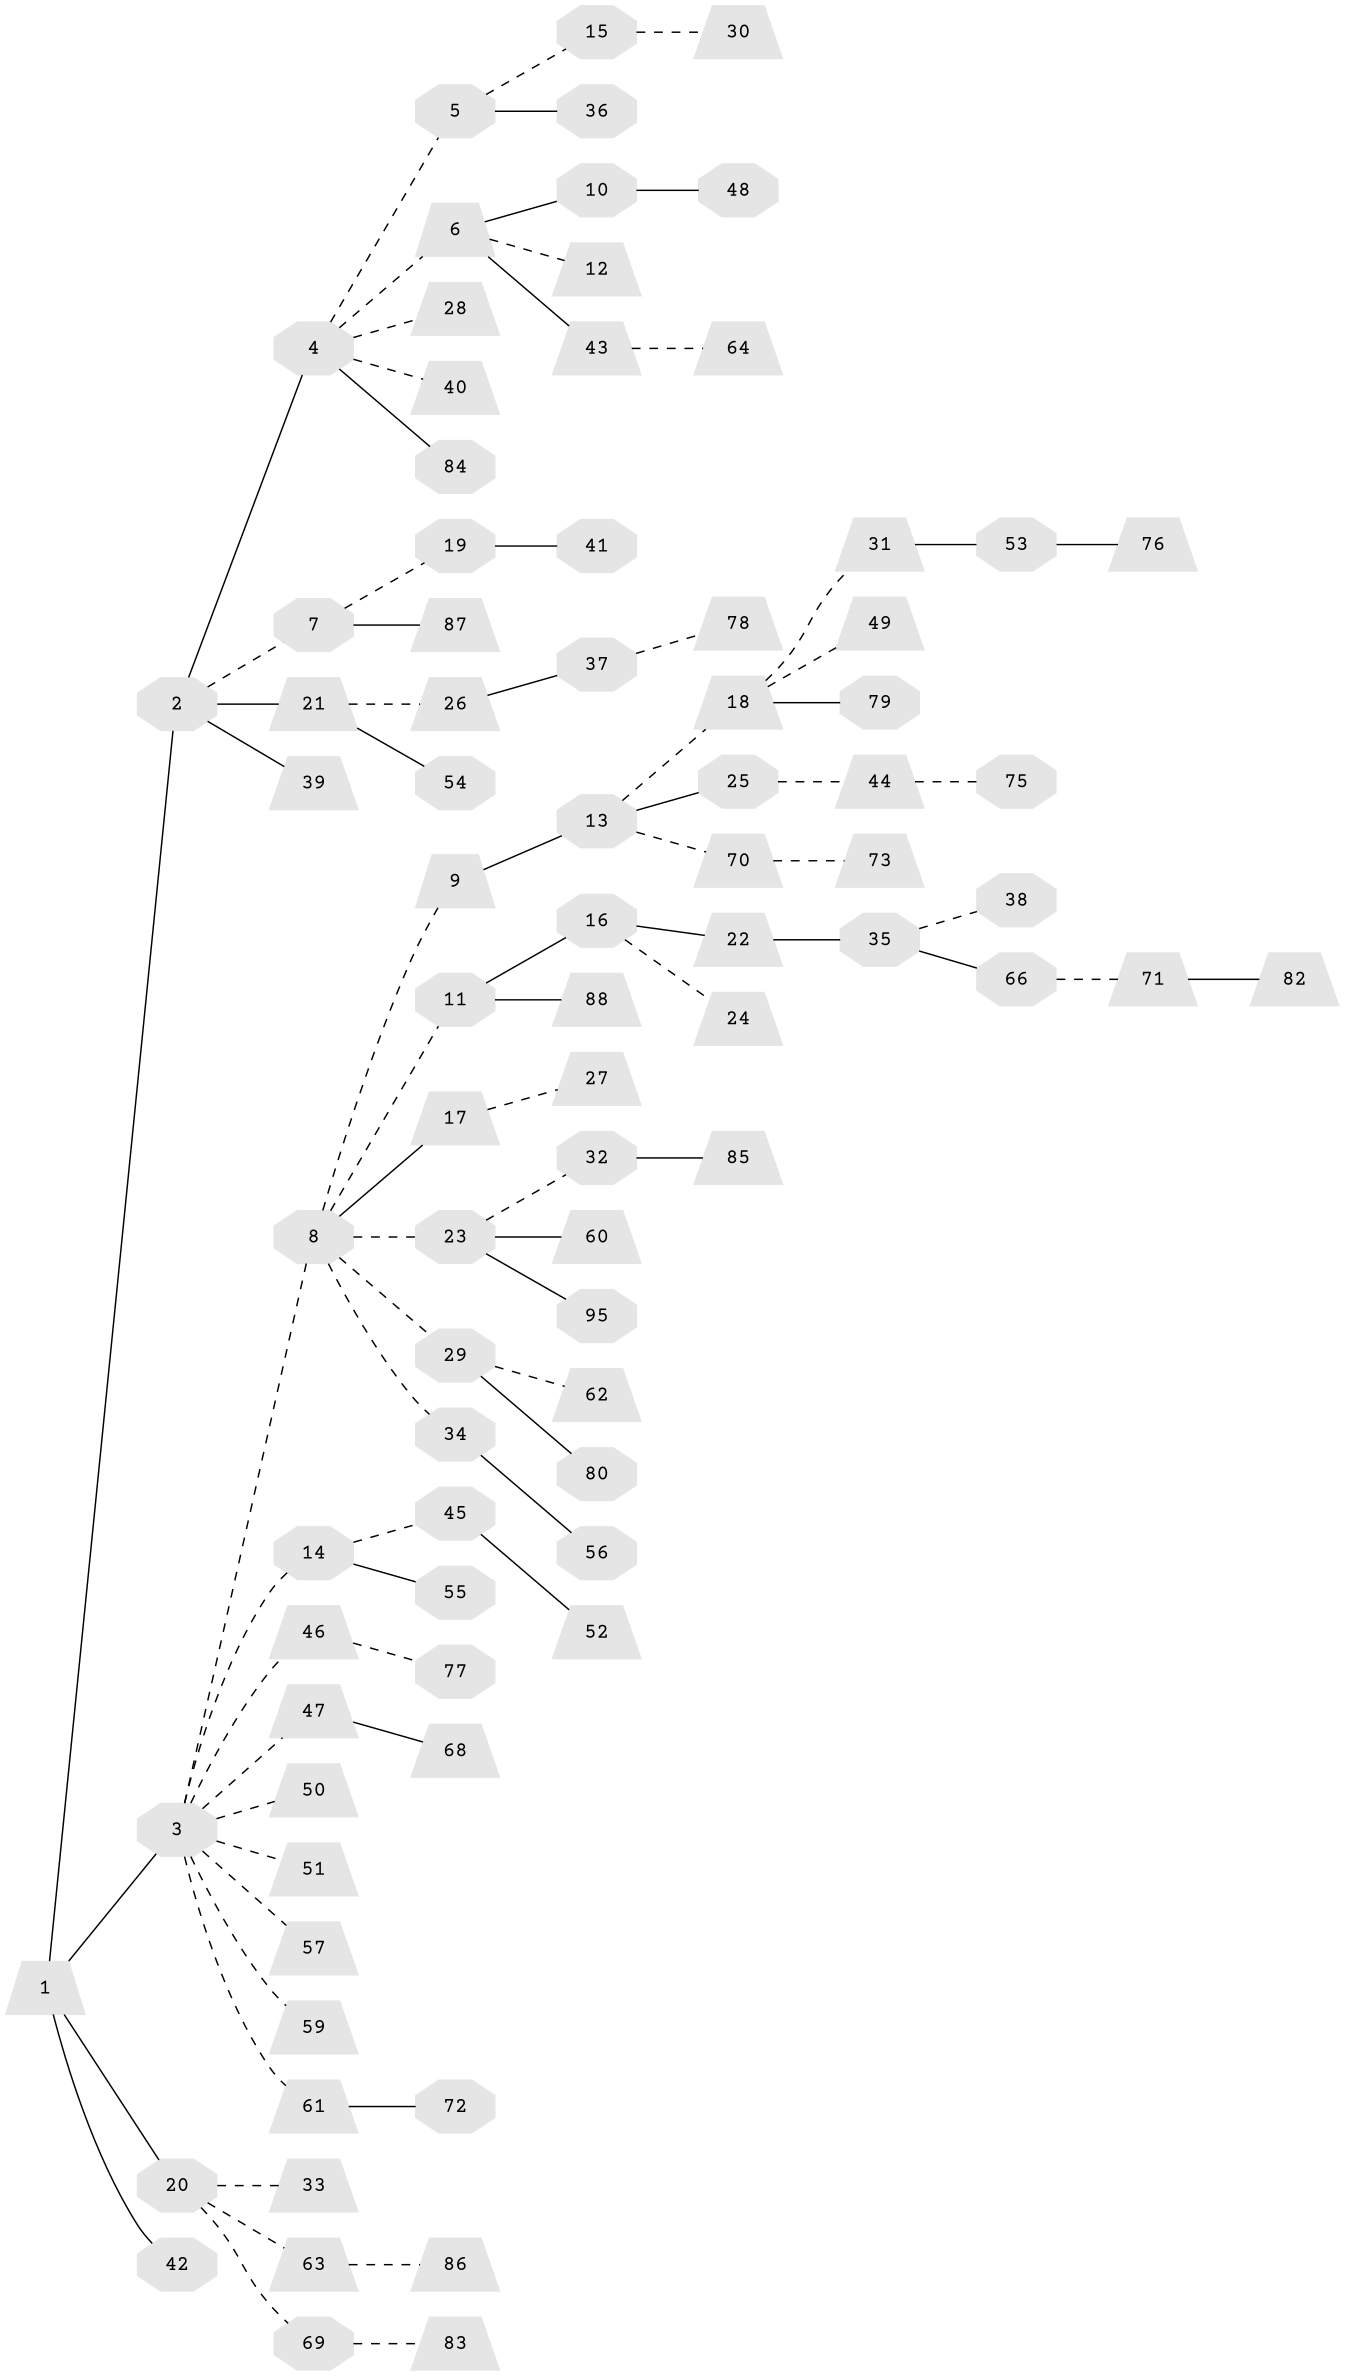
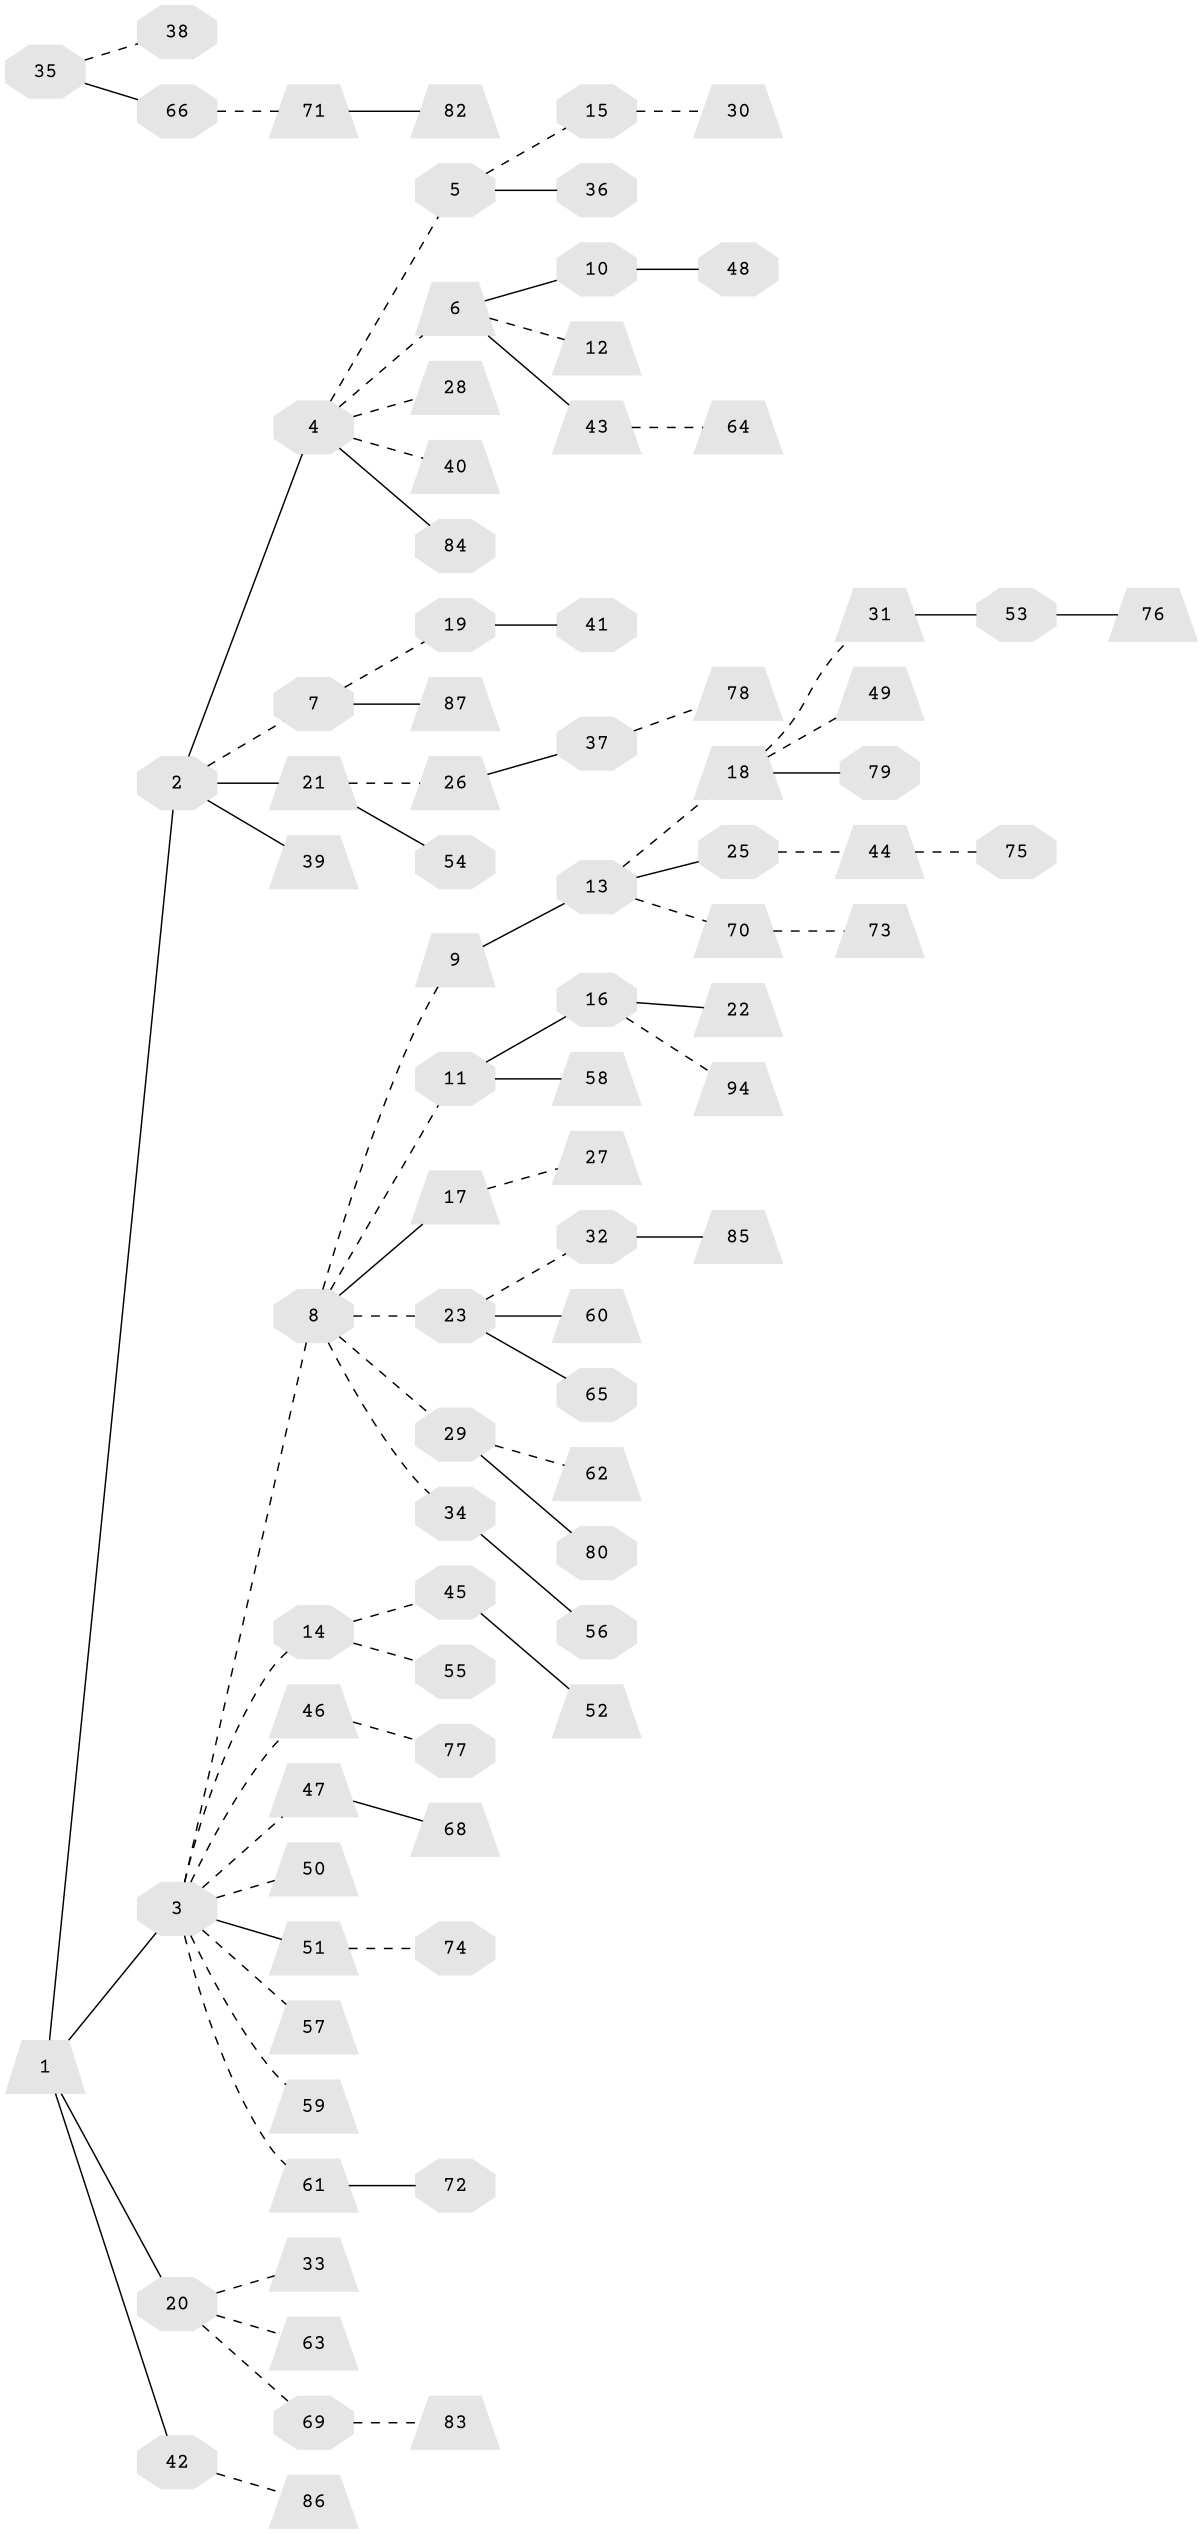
(807, 940) -> none
(597, 1000) -> (597, 1079)
(738, 1019) -> (738, 1089)
(597, 1316) -> (597, 1395)
(385, 1573) -> (385, 1652)
(249, 1851) -> (249, 1930)
none -> (455, 1948)
(384, 2265) -> (249, 2483)
